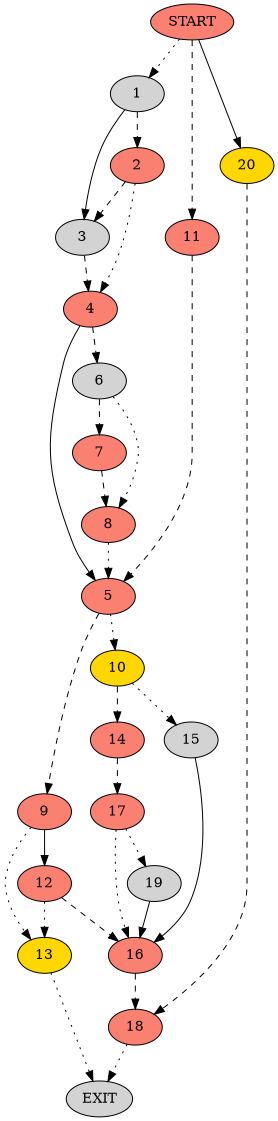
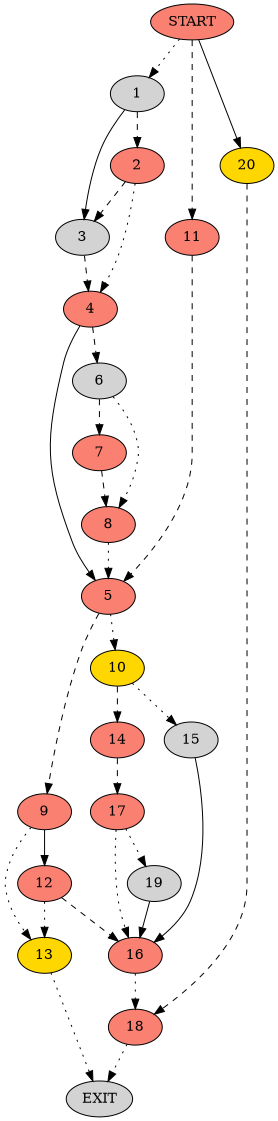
(135, 986) -> (135, 986)
